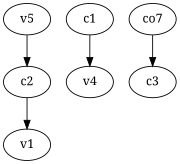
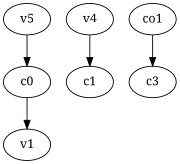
(153, 19) -> (153, 19)
(90, 46) -> (90, 46)
(27, 82) -> (27, 82)
